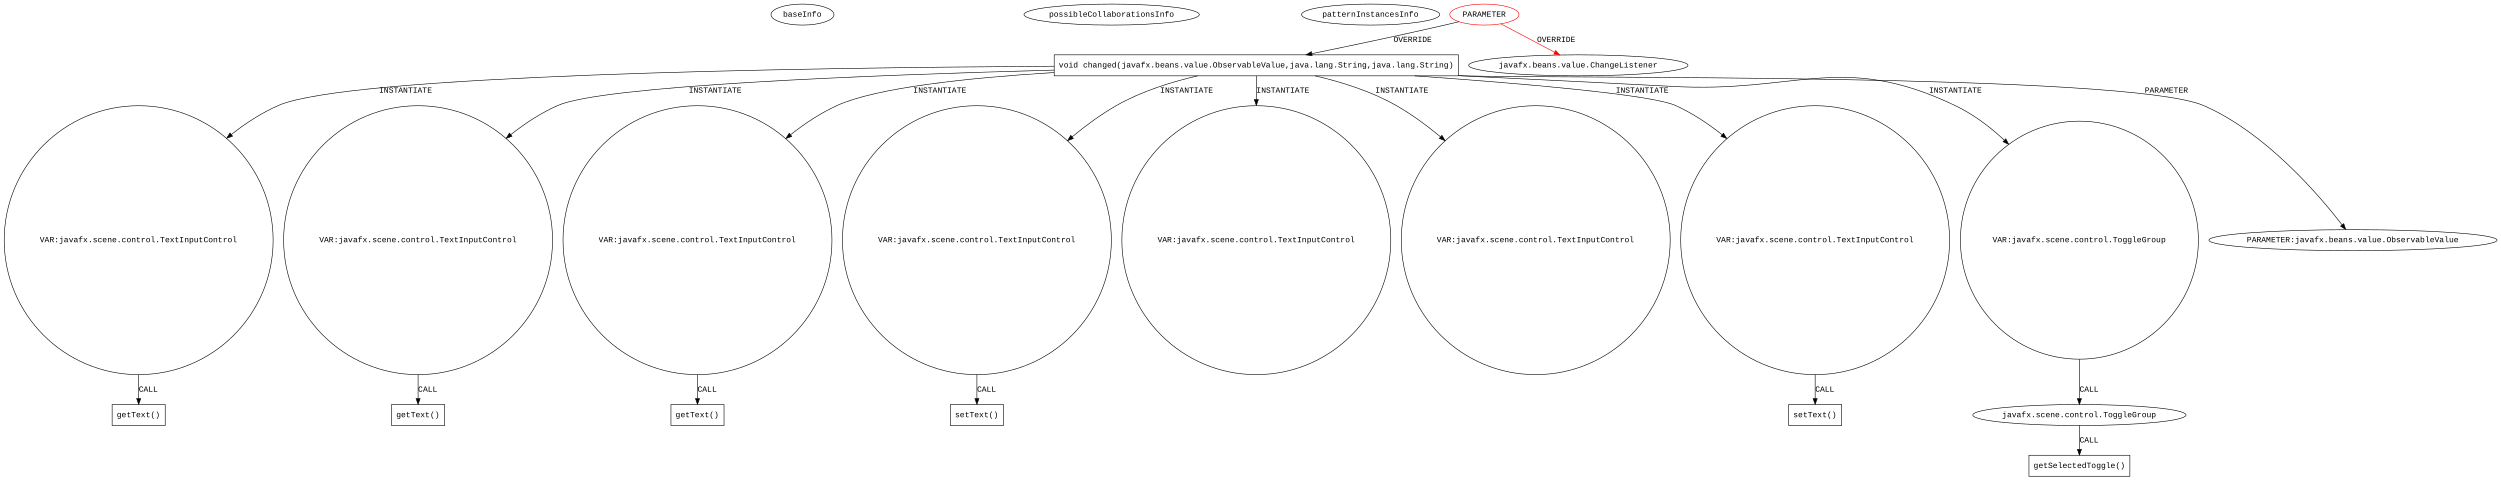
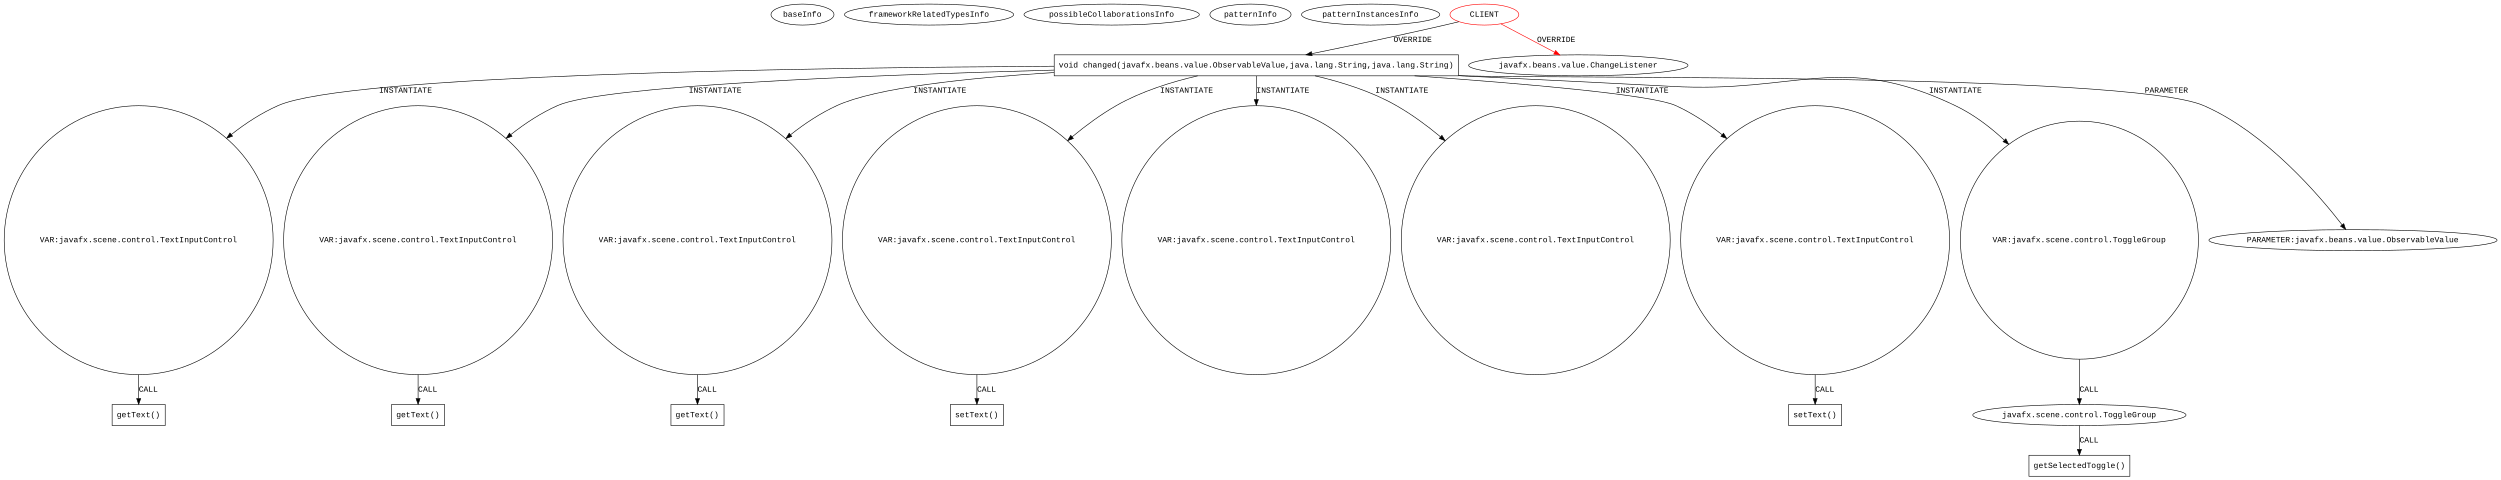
none -> (929, 15)
none -> (1250, 15)
(1484, 15) -> (1484, 15)
